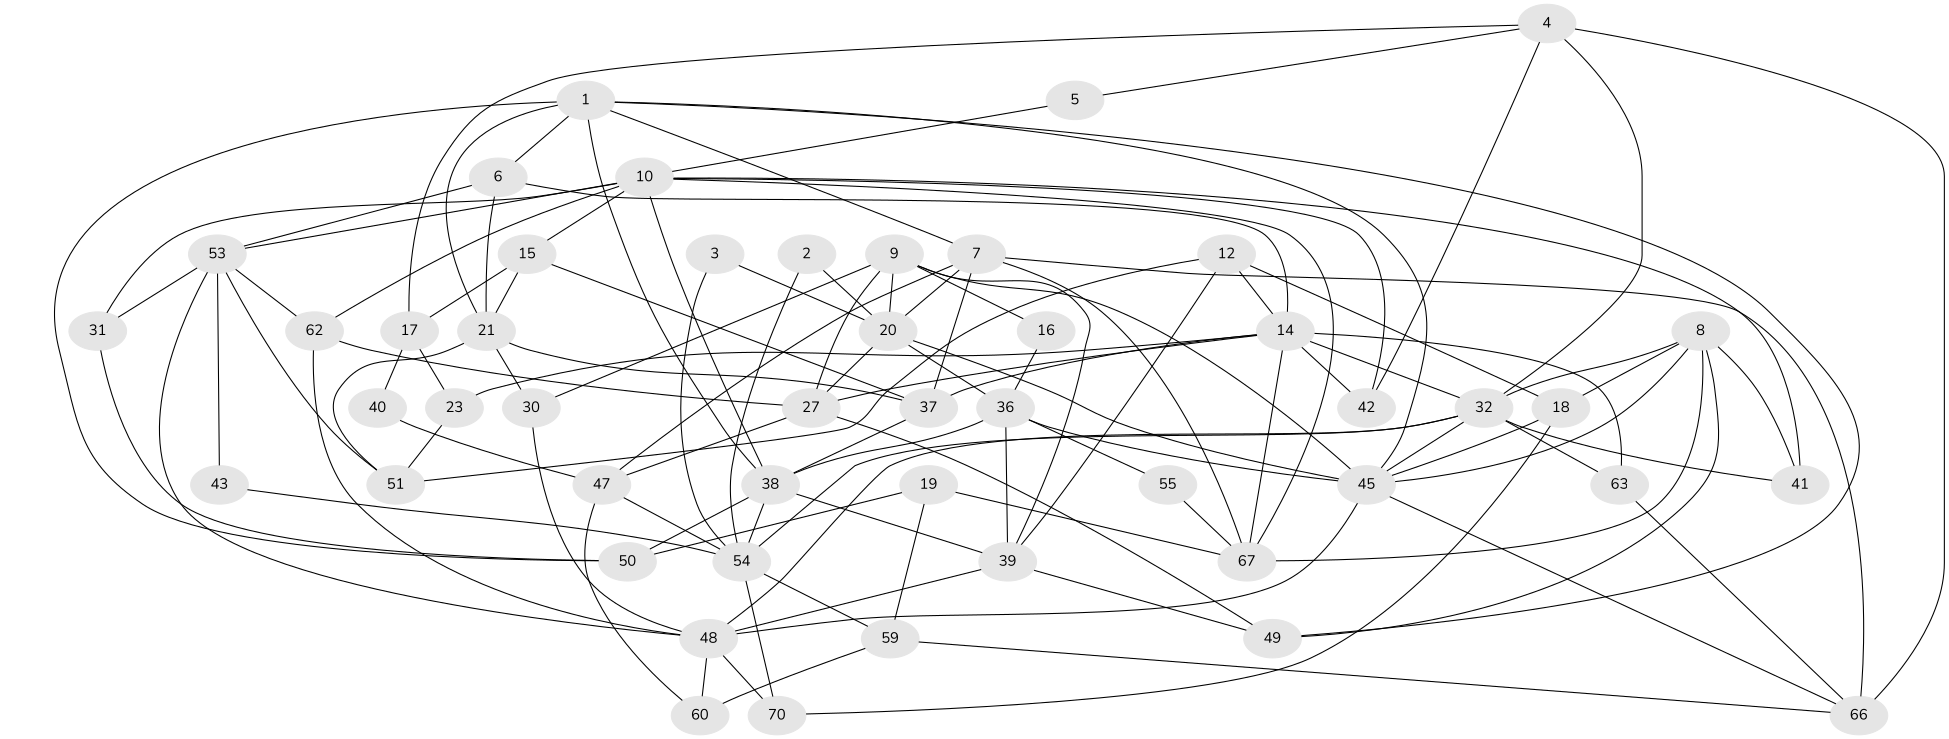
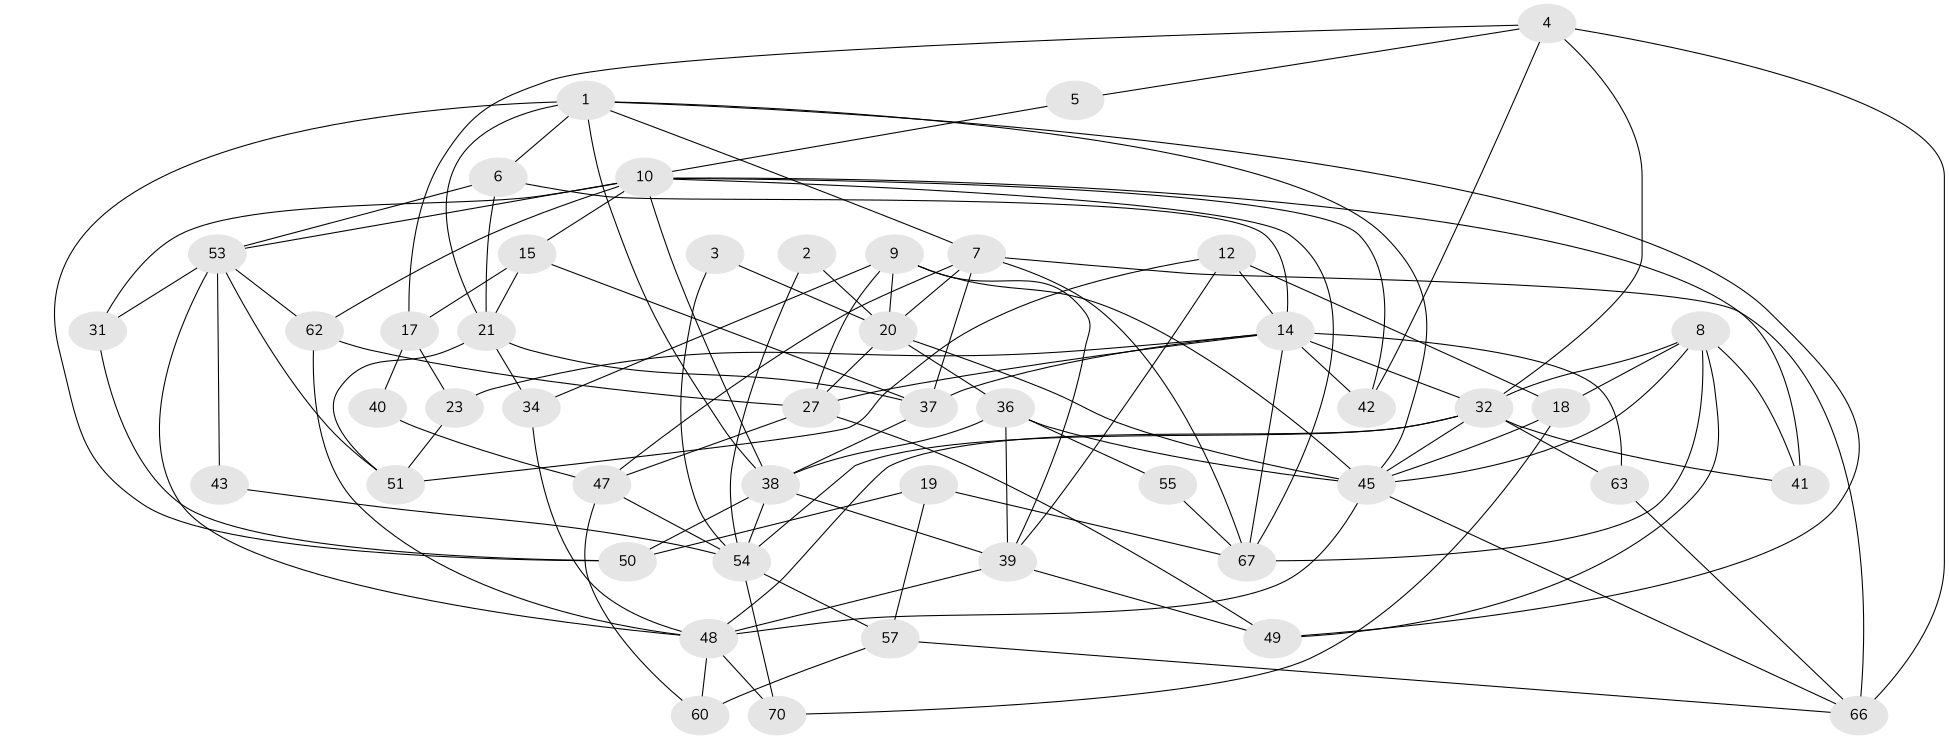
(1046, 331) -> none
(531, 408) -> (531, 408)
(890, 639) -> (890, 639)
